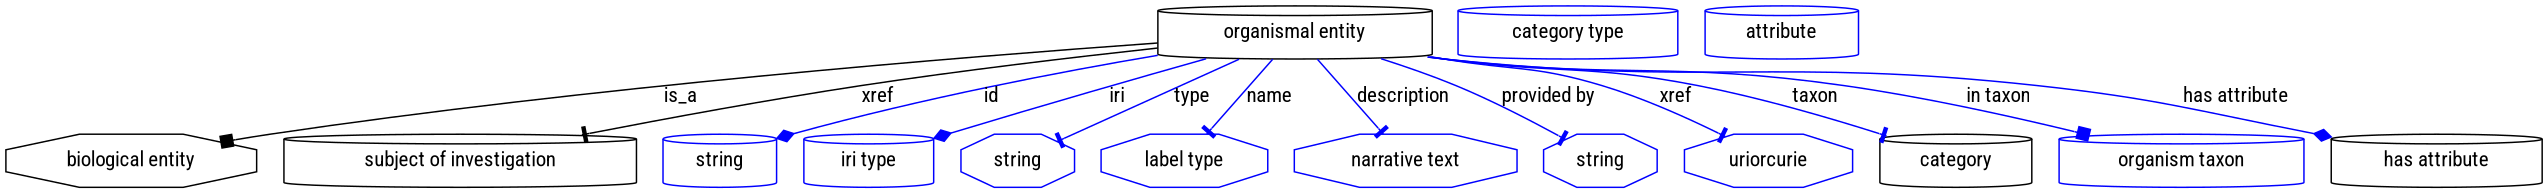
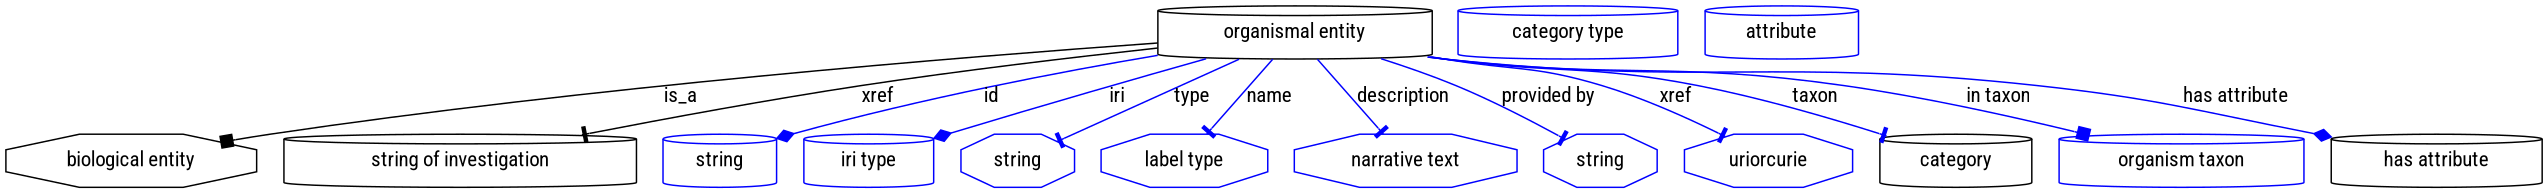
(460, 161) -> (460, 161)
